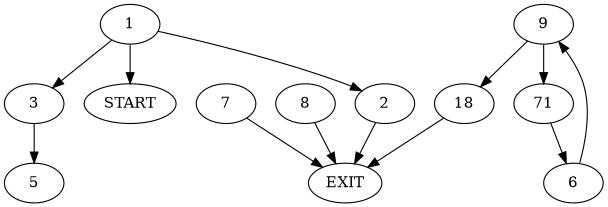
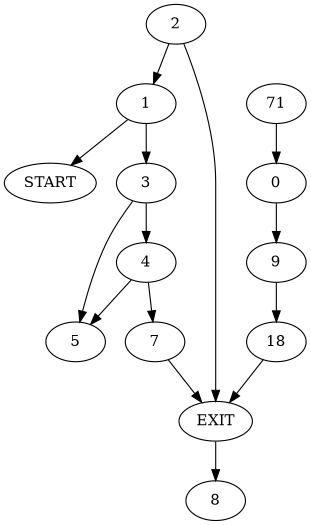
(256, 56) -> (163, 59)
(544, 59) -> none
(323, 138) -> (216, 456)
(573, 183) -> (276, 183)
none -> (146, 262)
